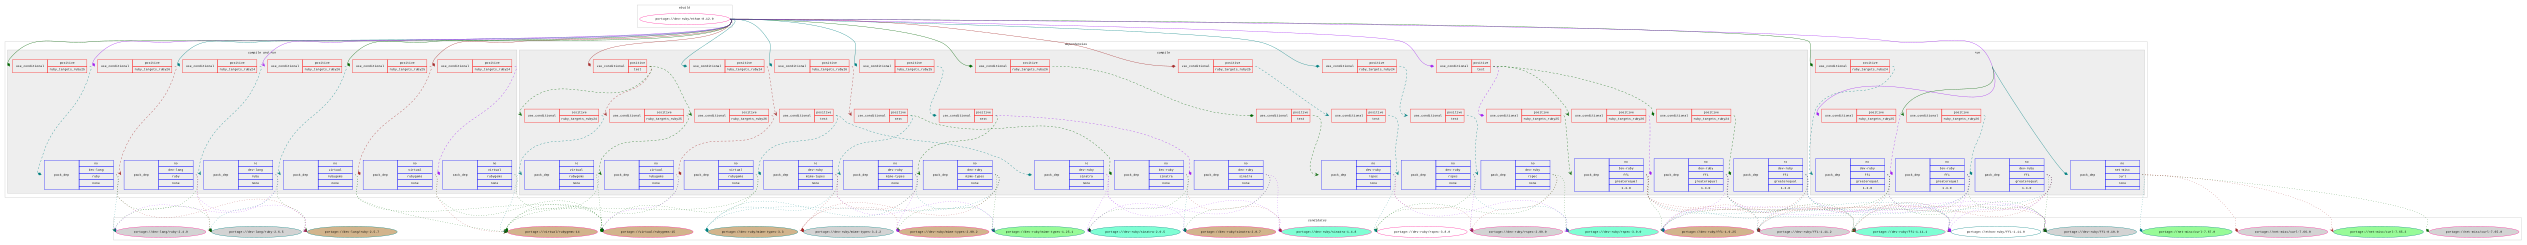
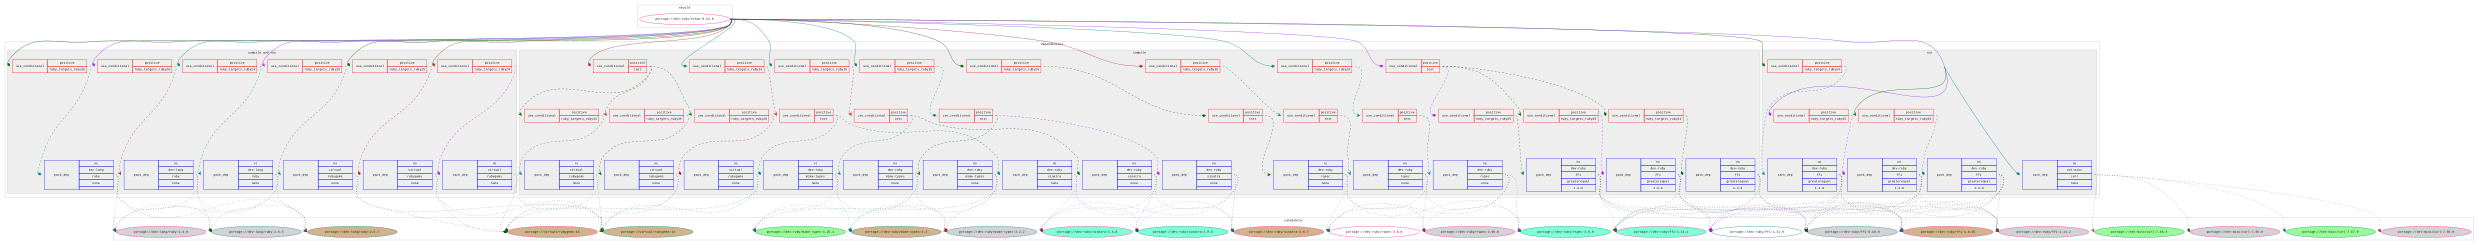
(552, 232) -> (648, 232)
(944, 232) -> none
(1613, 232) -> (1566, 232)
(1996, 232) -> (1757, 232)
